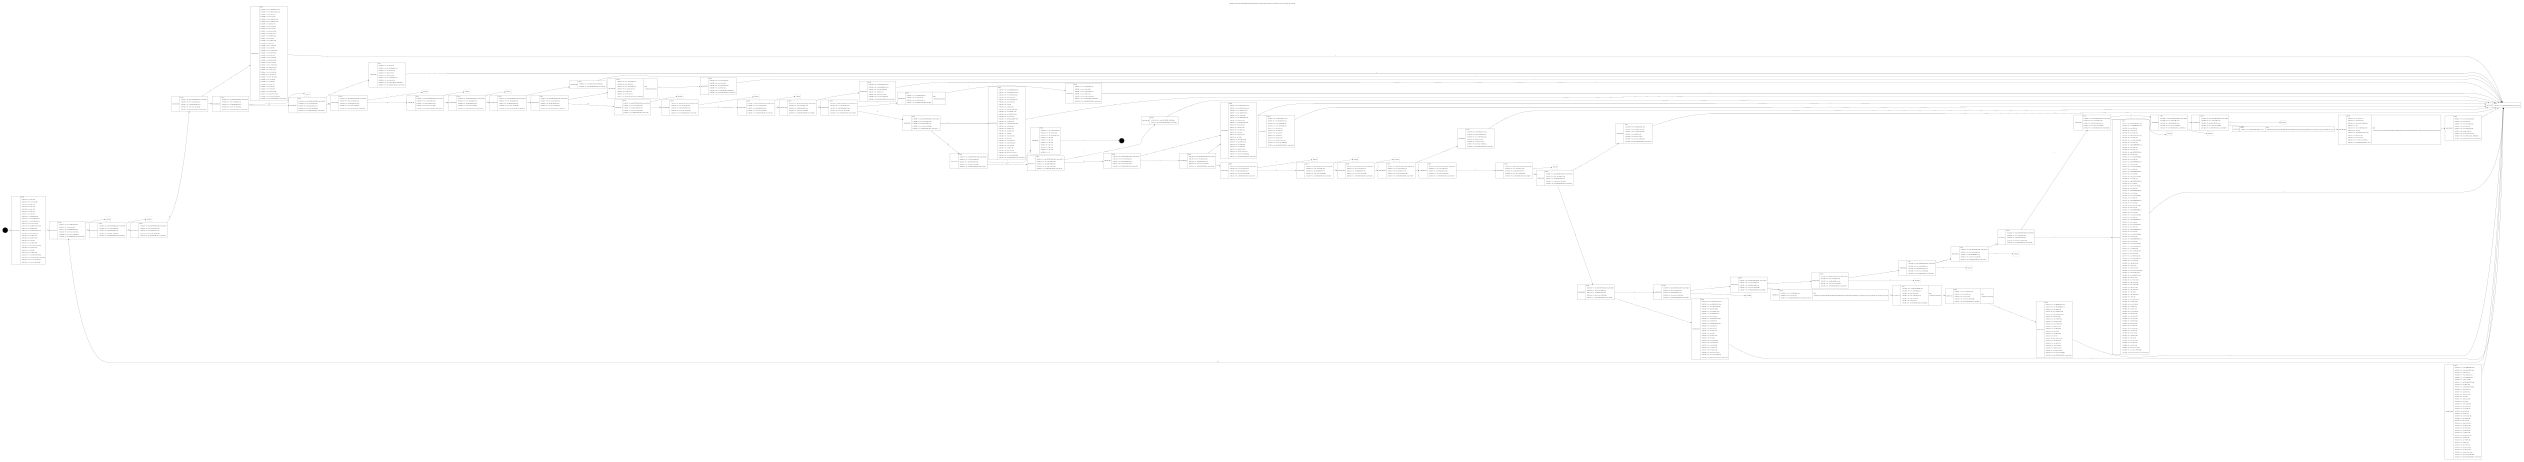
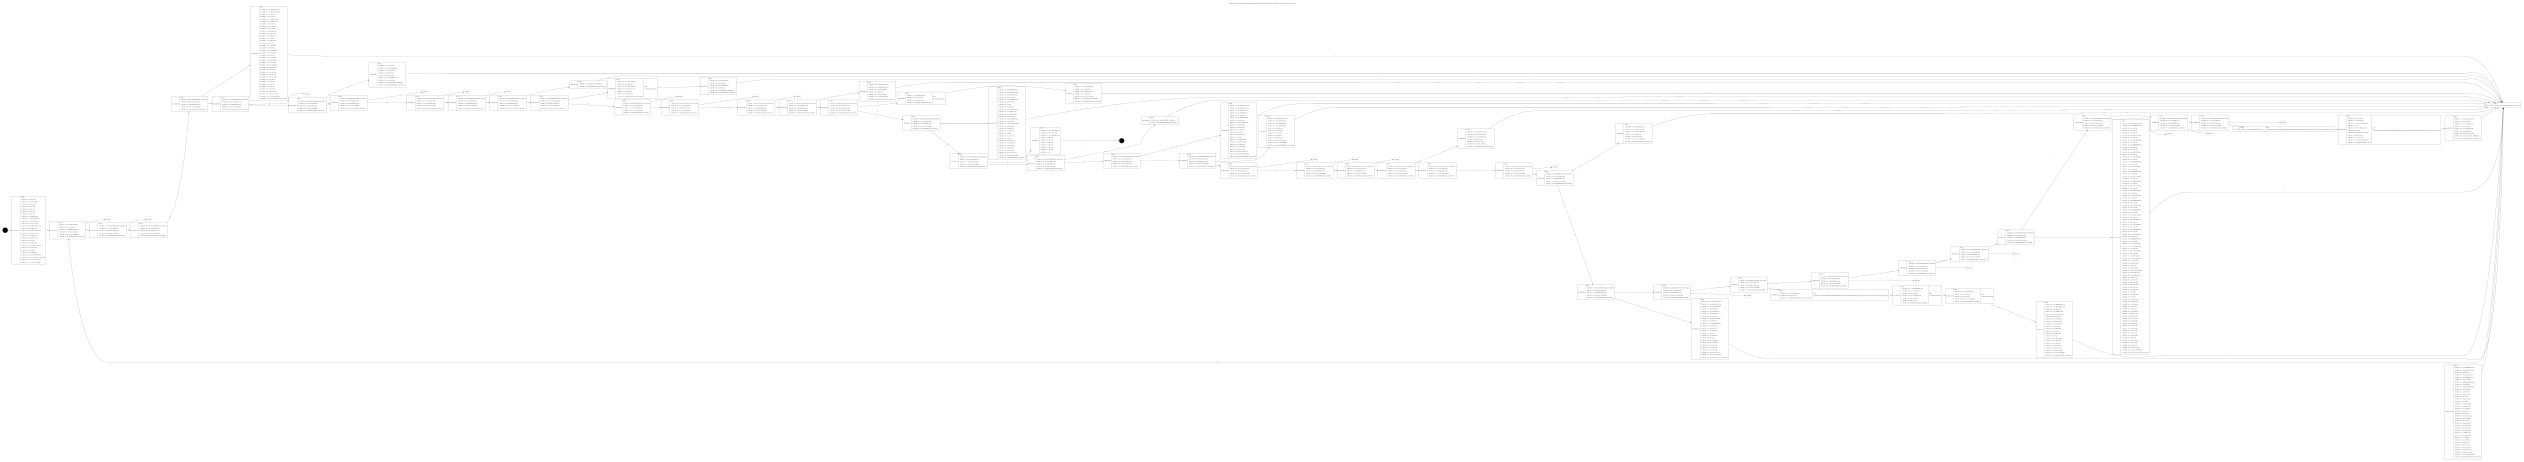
(1214, 149) -> (1245, 161)
